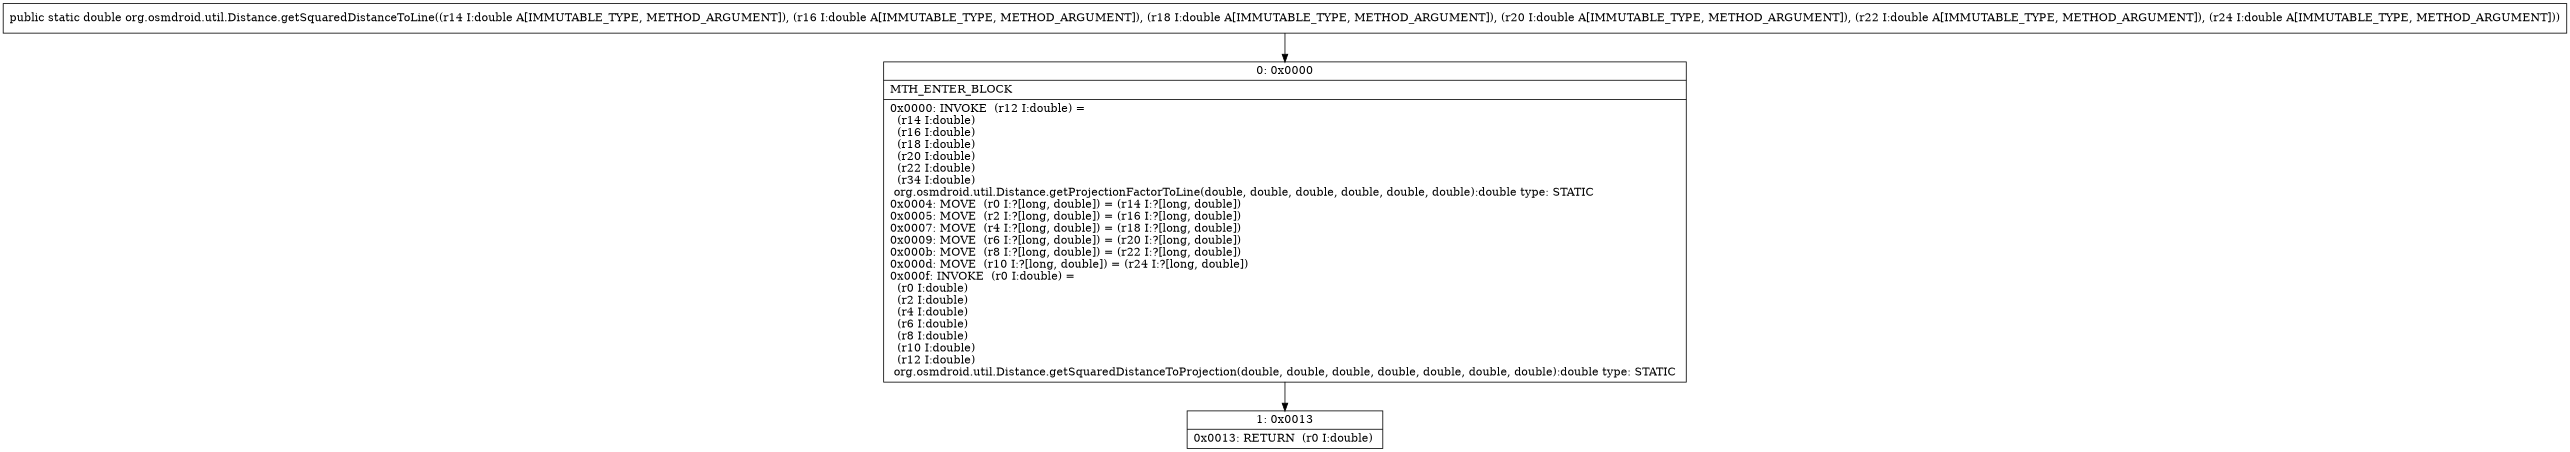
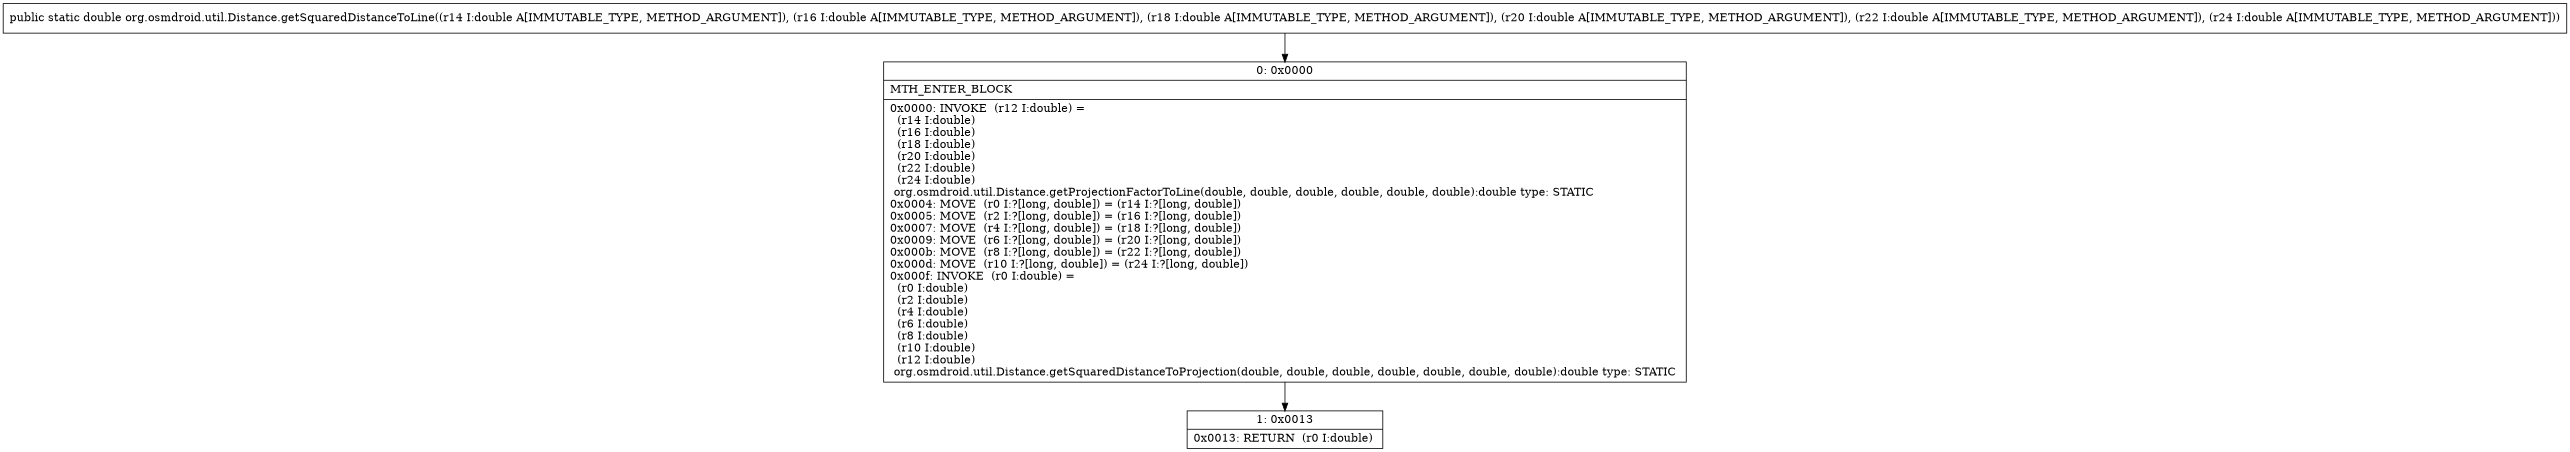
(933, 180) -> (933, 180)
